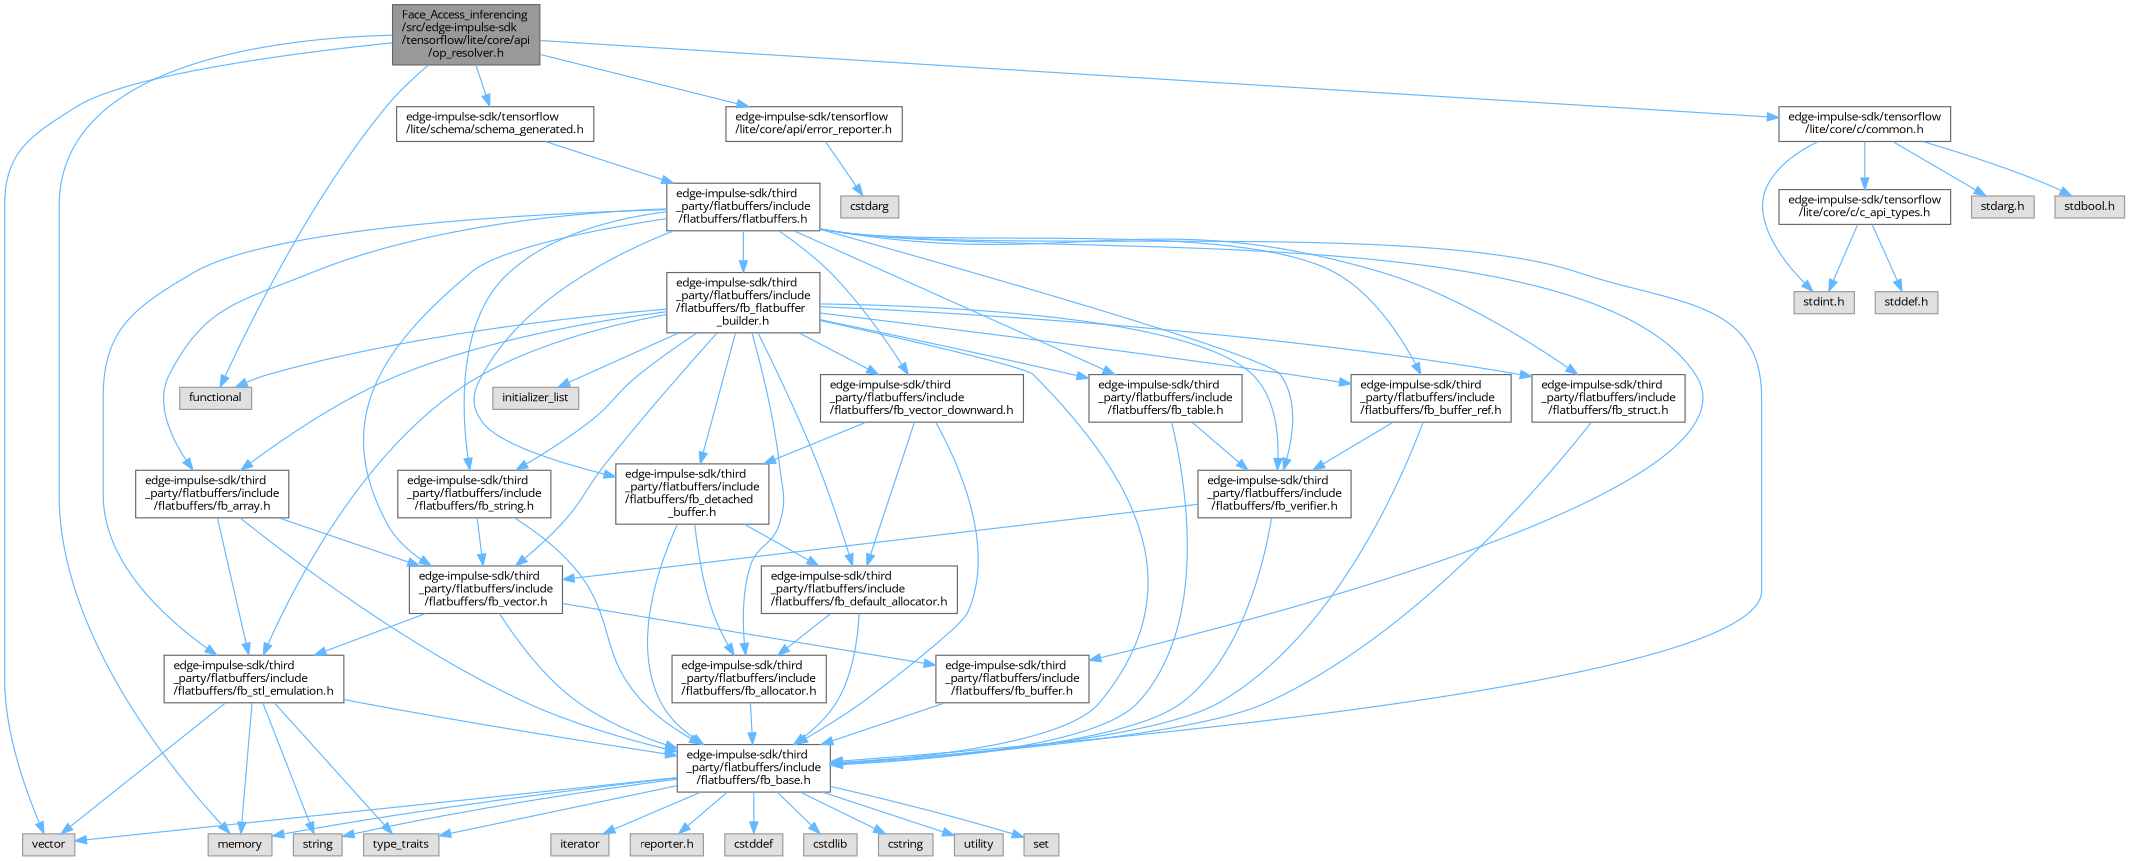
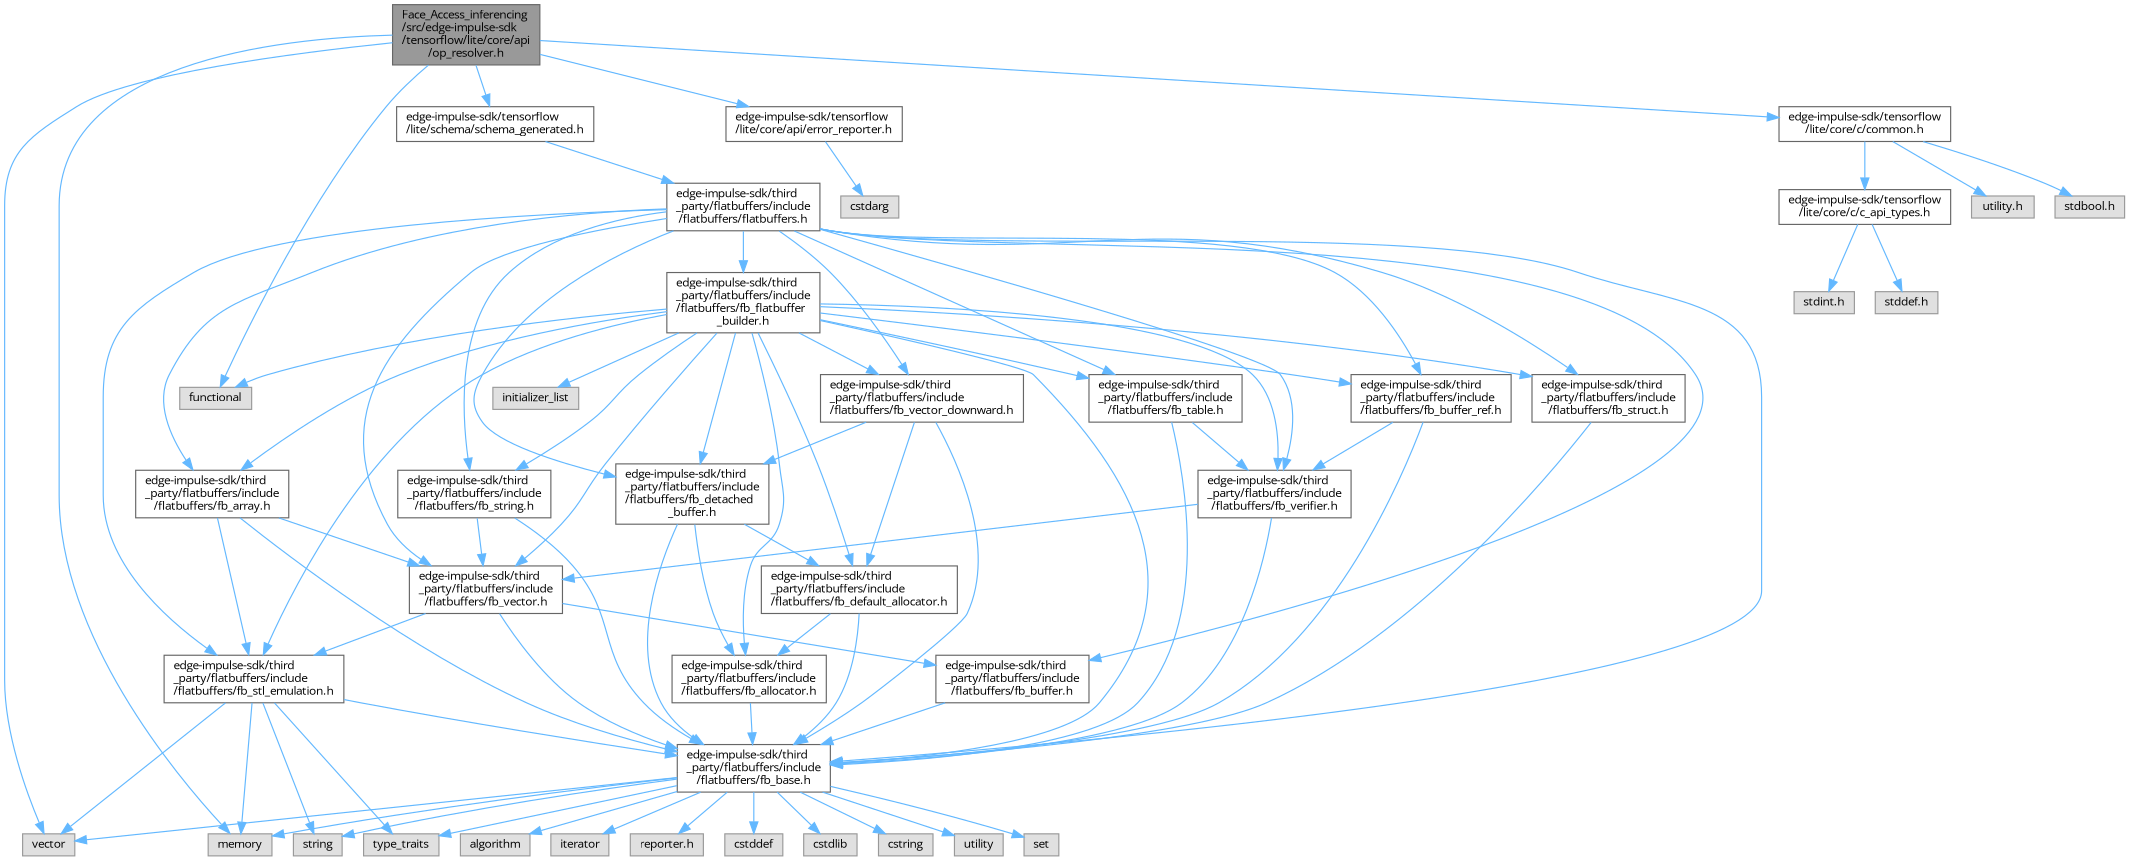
(1763, 206) -> none
(2003, 207) -> (2003, 207)
none -> (495, 845)
